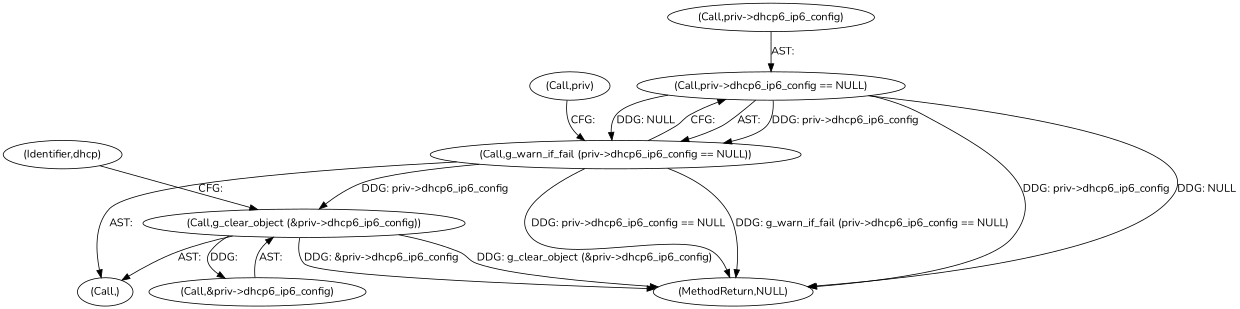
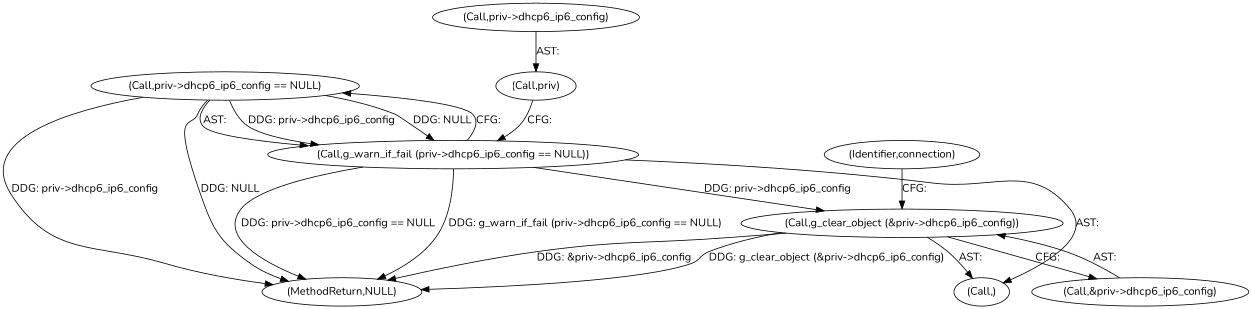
(771, 48) -> (536, 48)
(63, 155) -> (902, 155)
(226, 258) -> (1049, 258)
